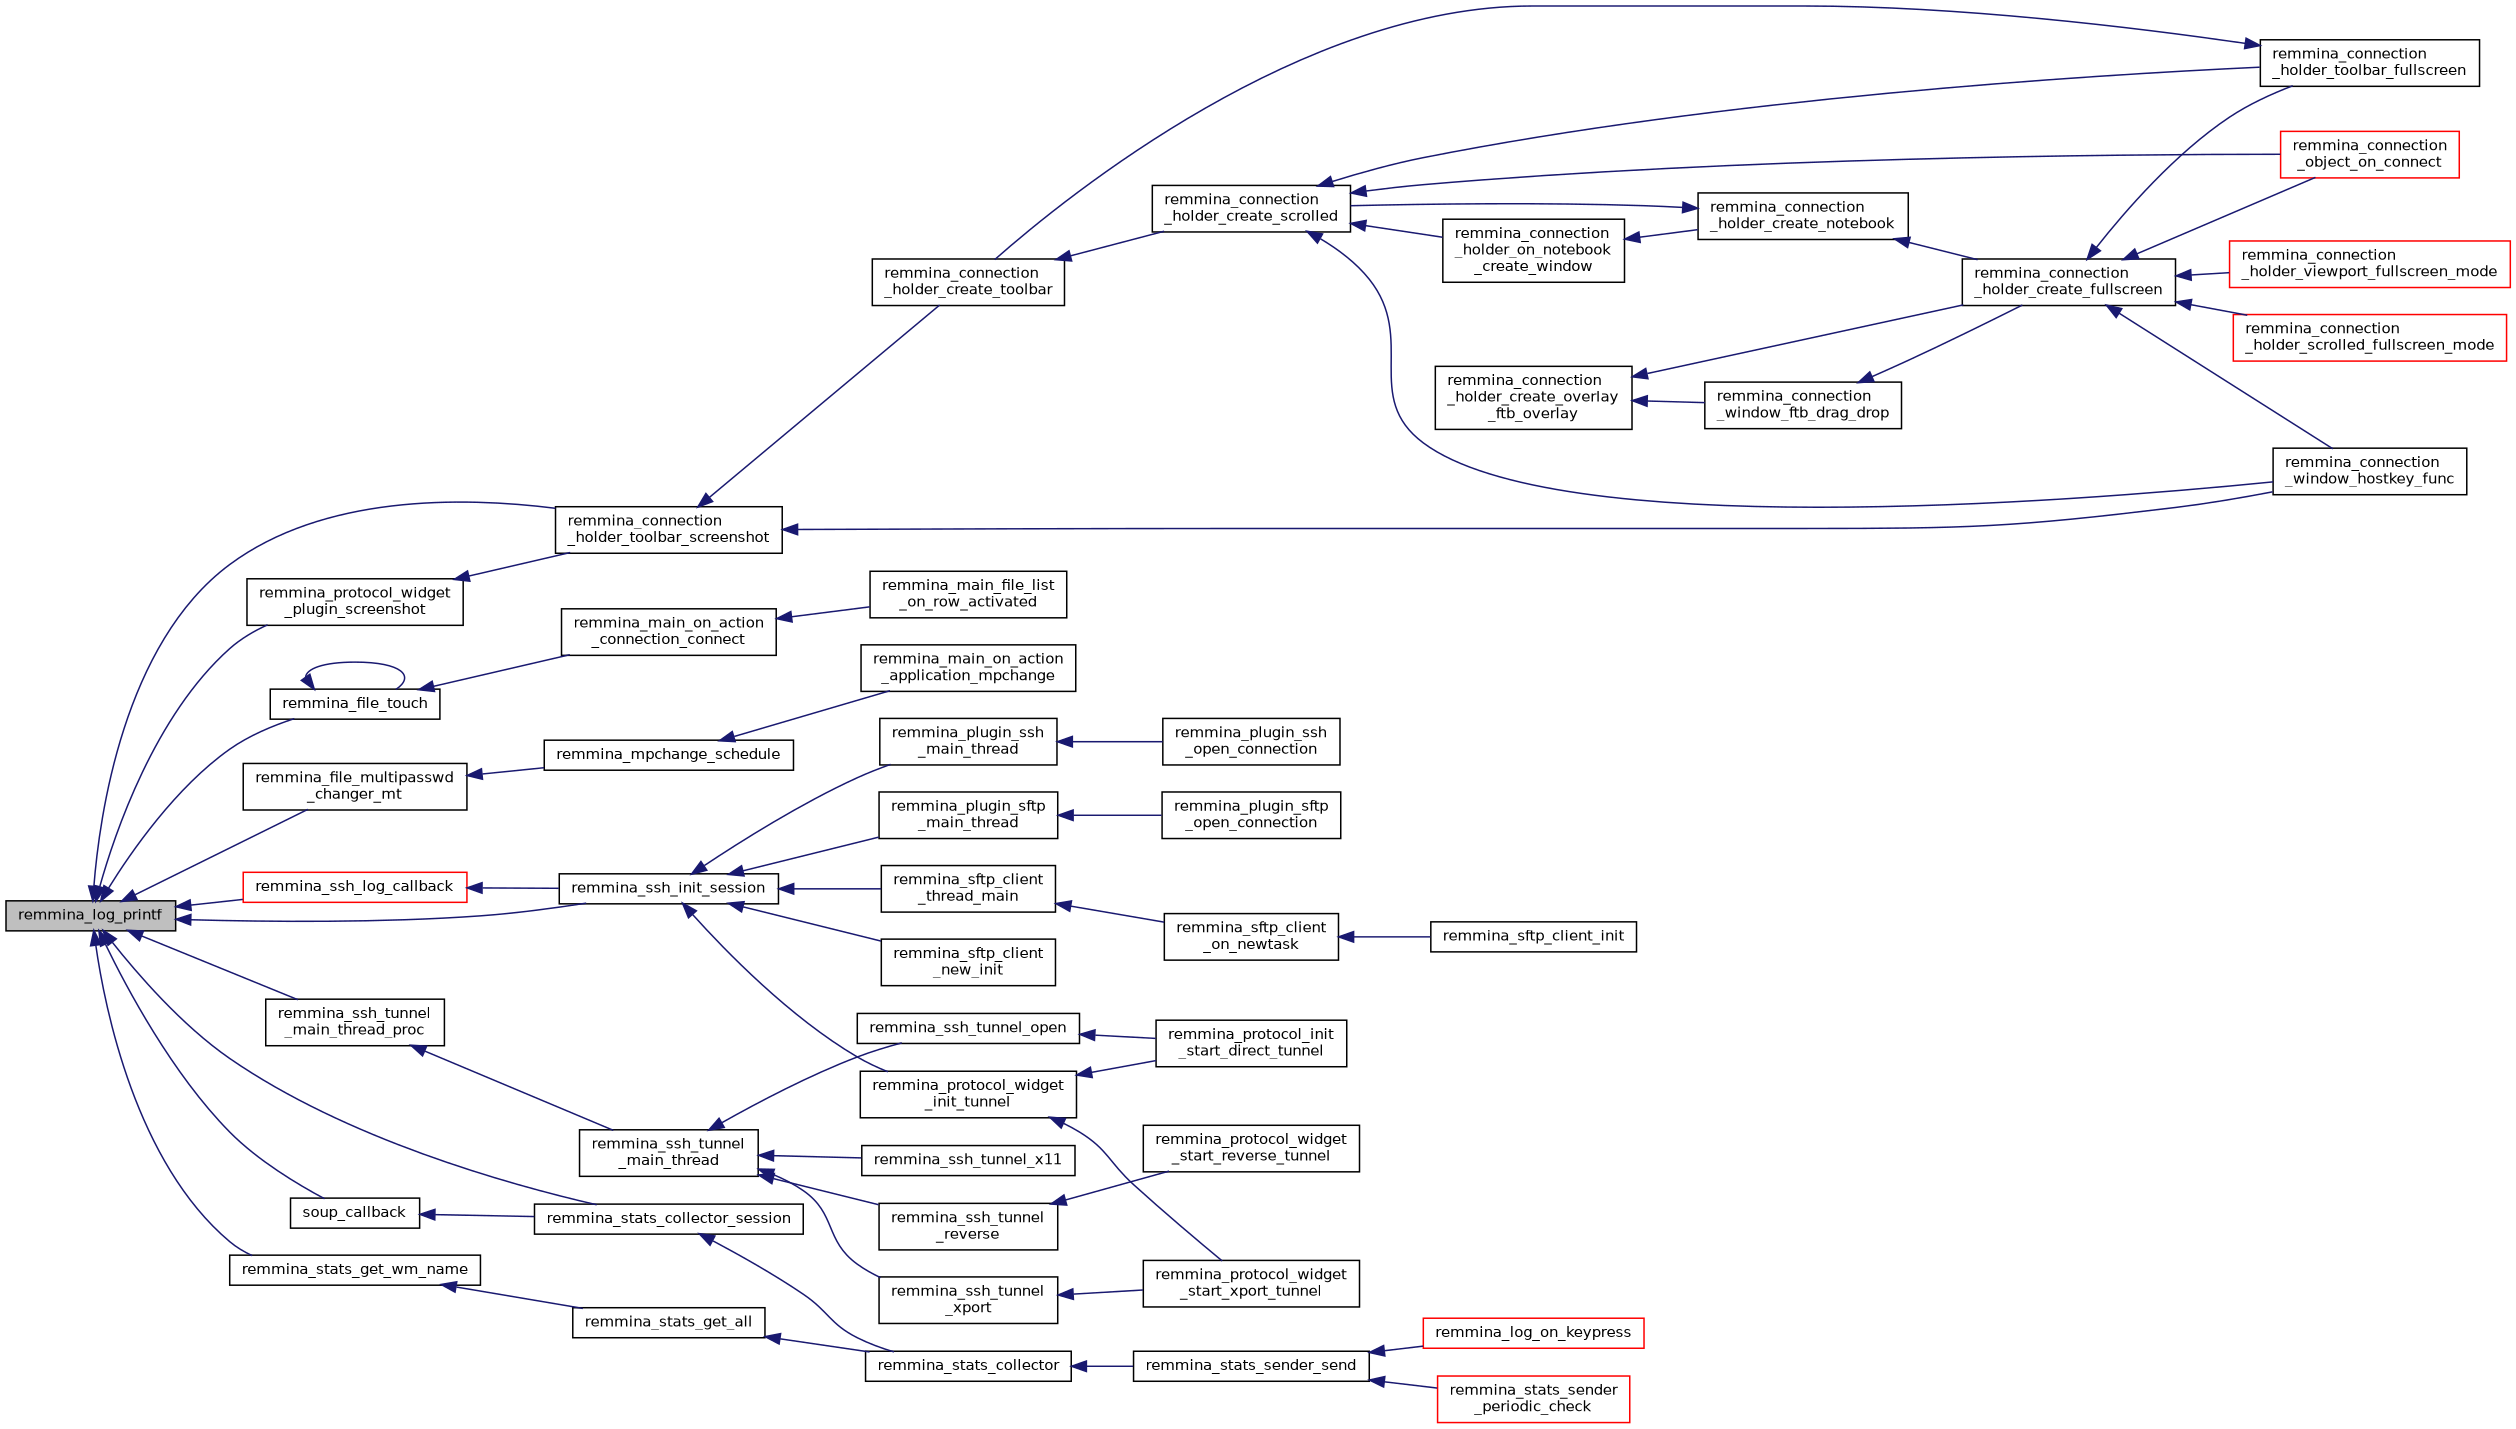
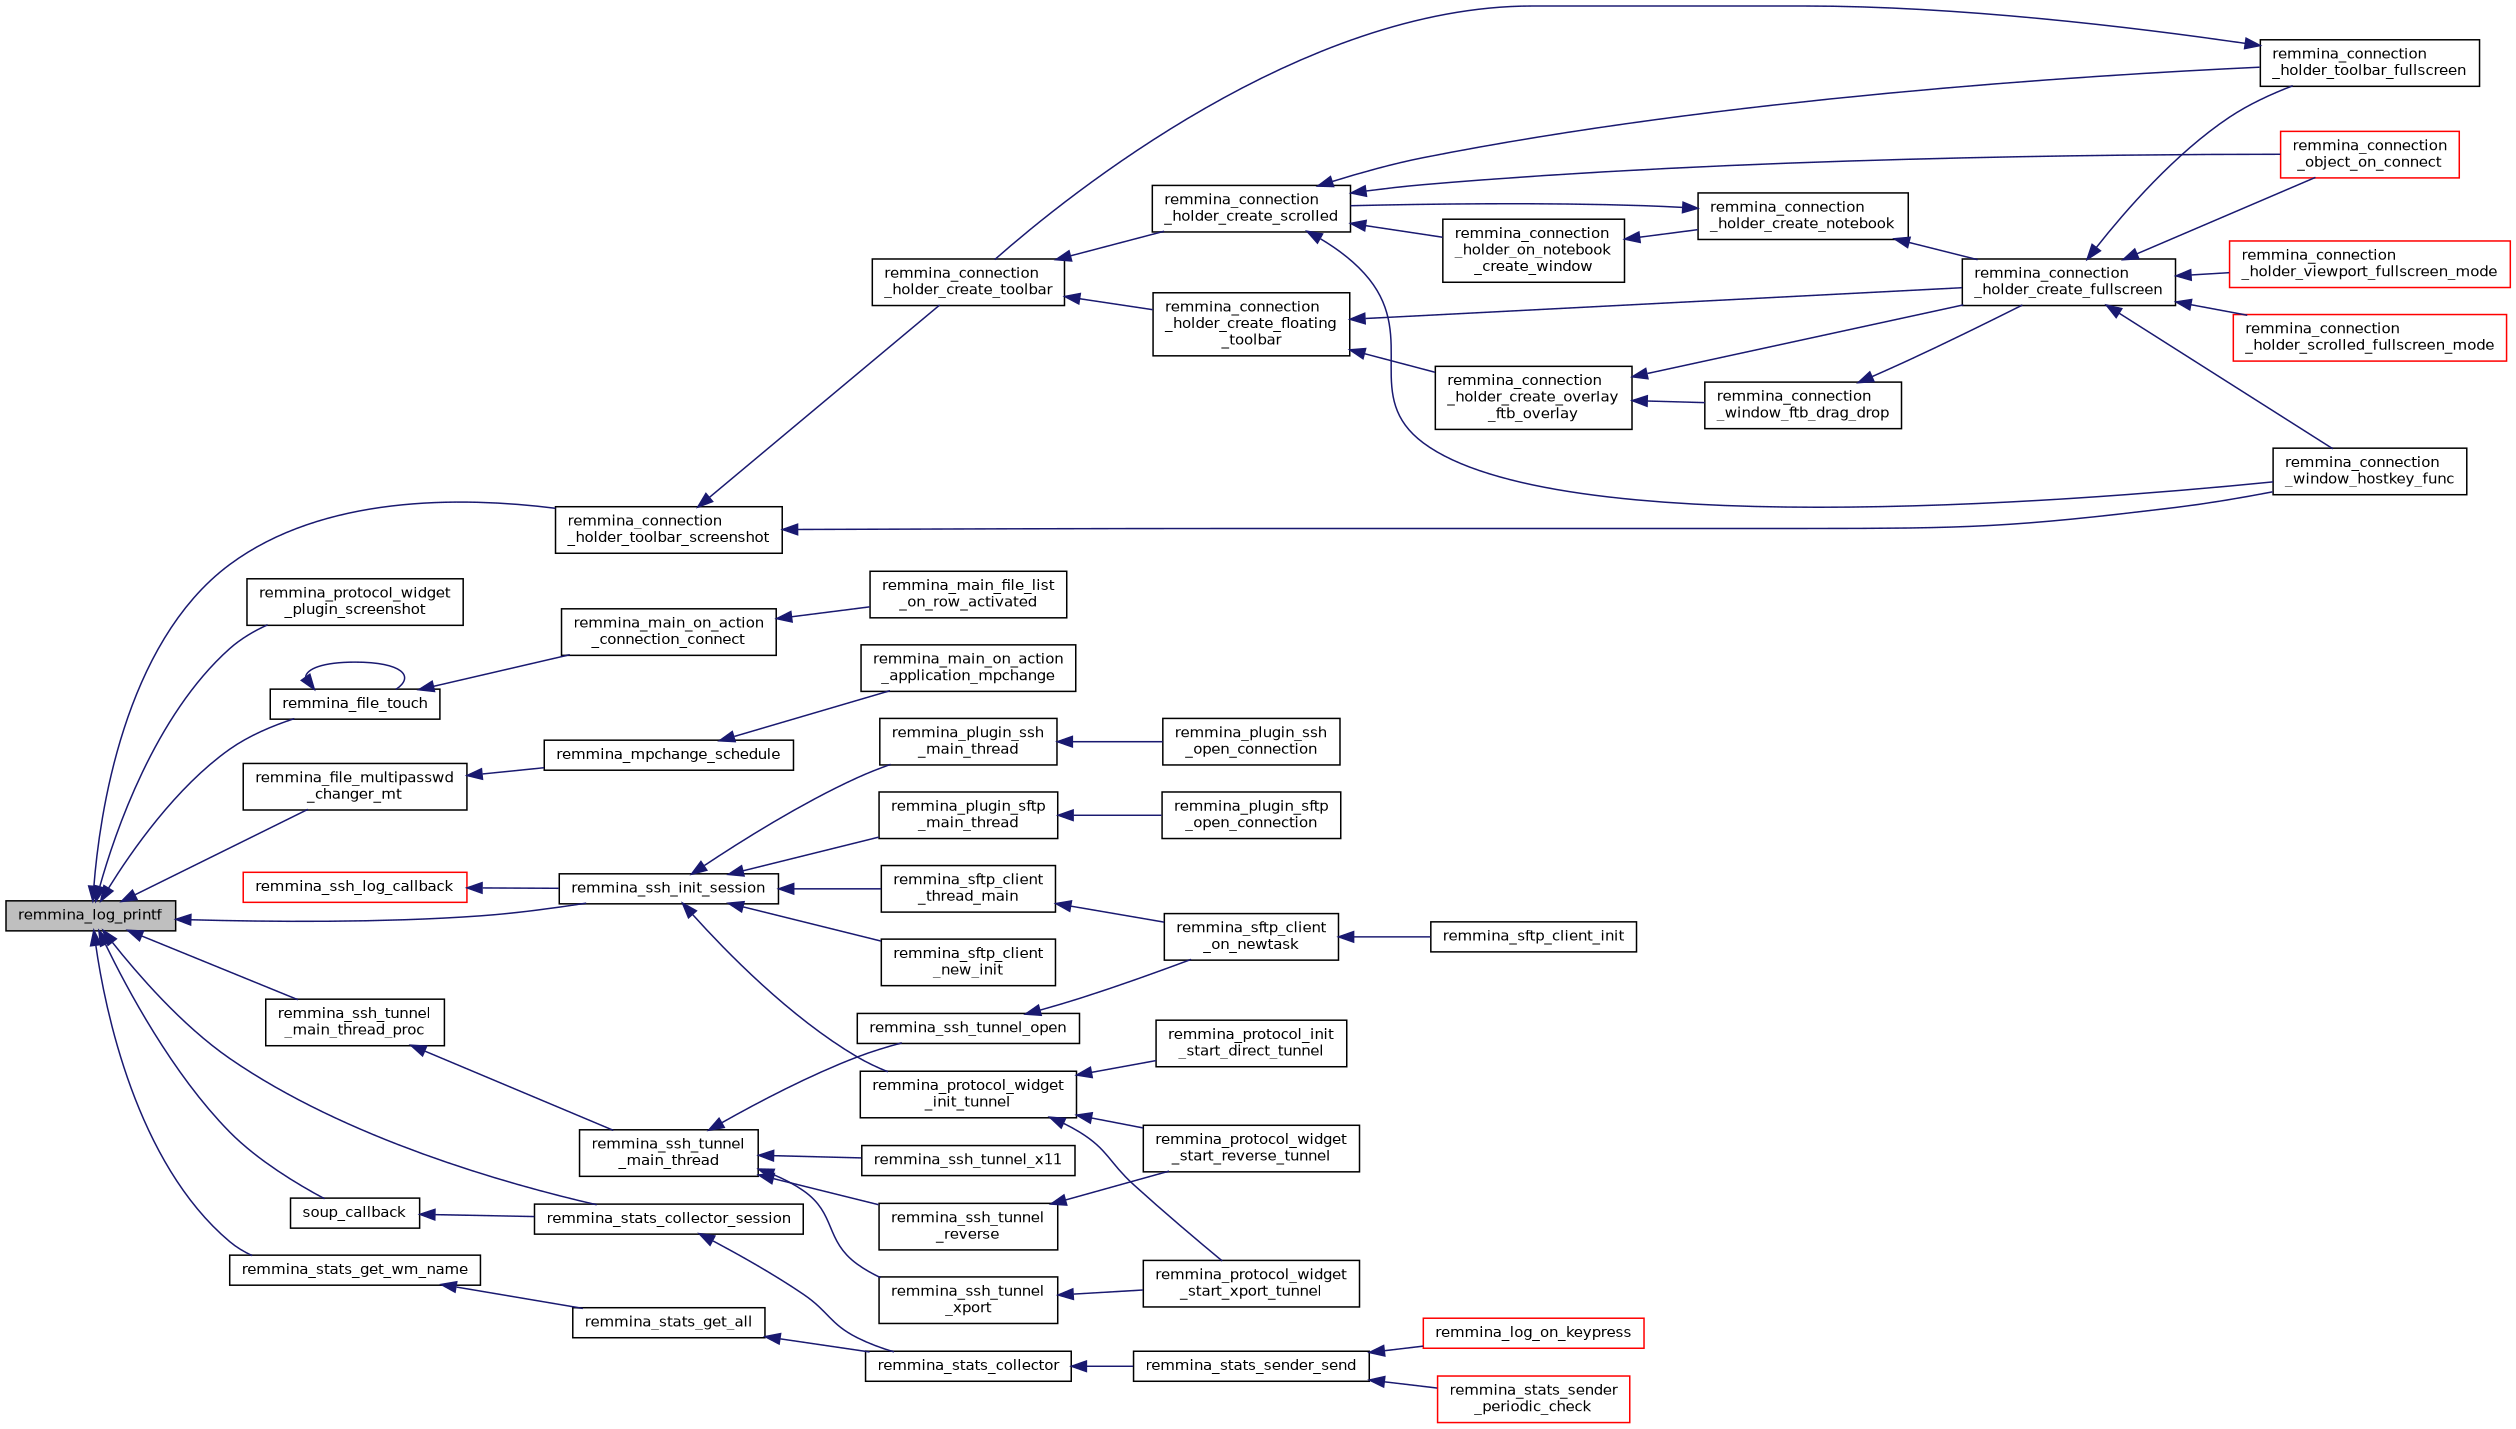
none -> (1251, 324)
(520, 564) -> none
(217, 902) -> none
(1125, 1037) -> (1116, 986)
none -> (1117, 1123)
